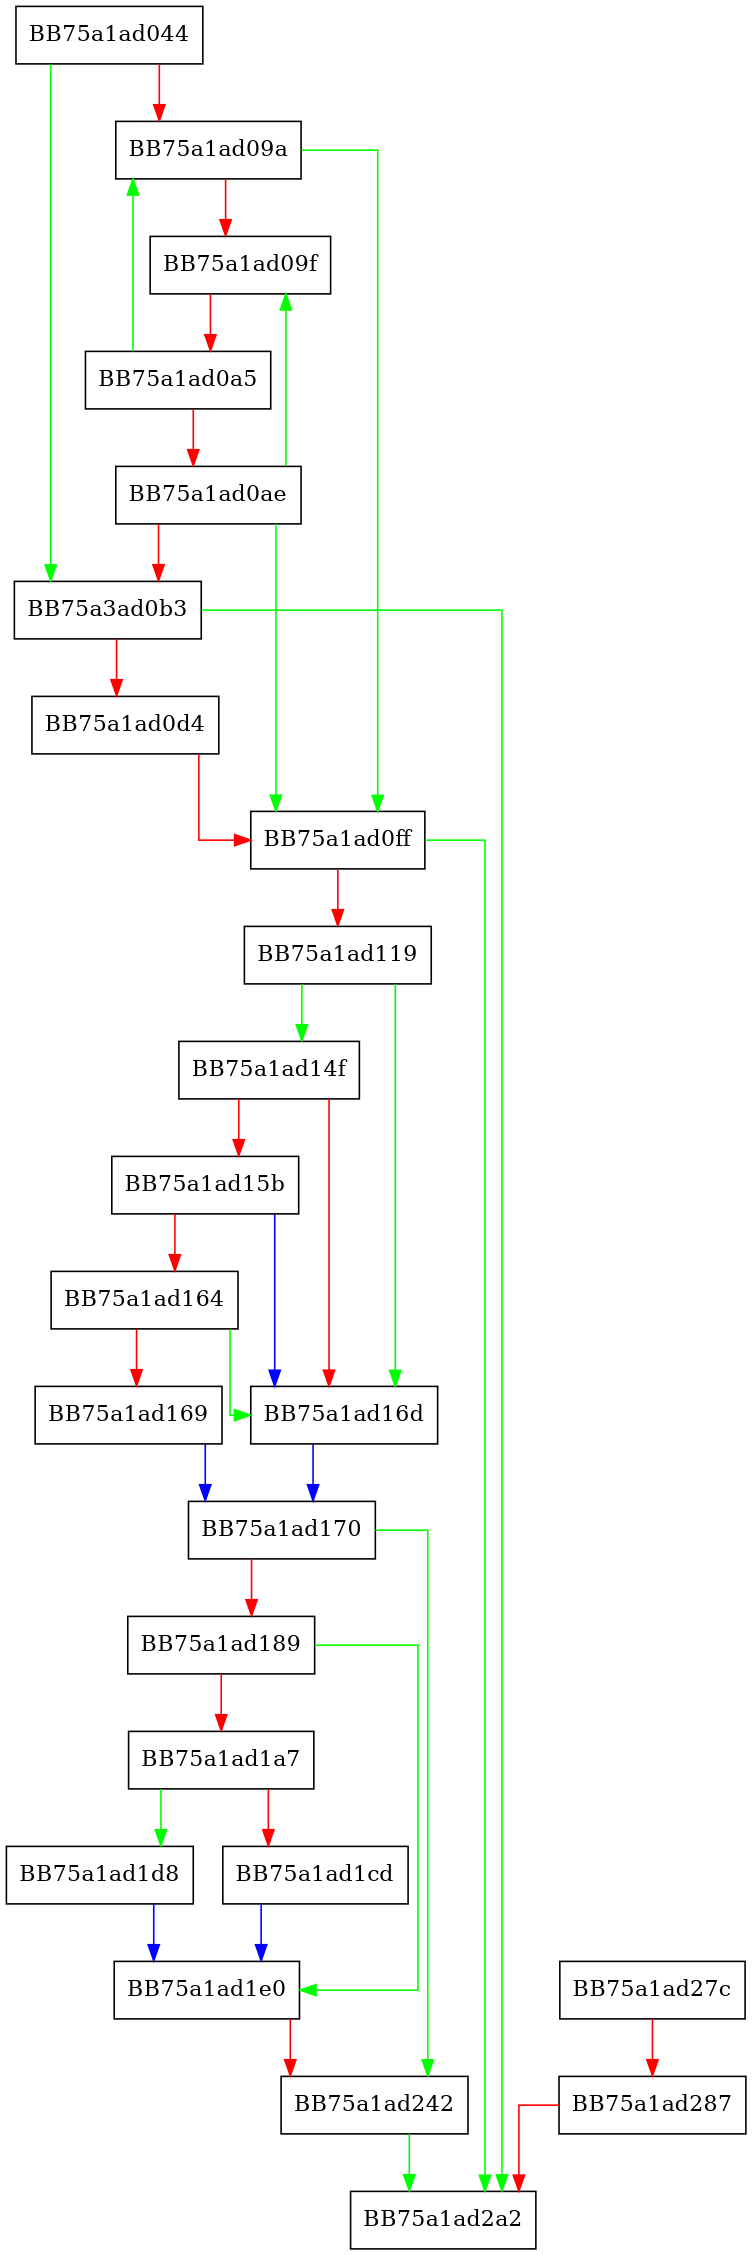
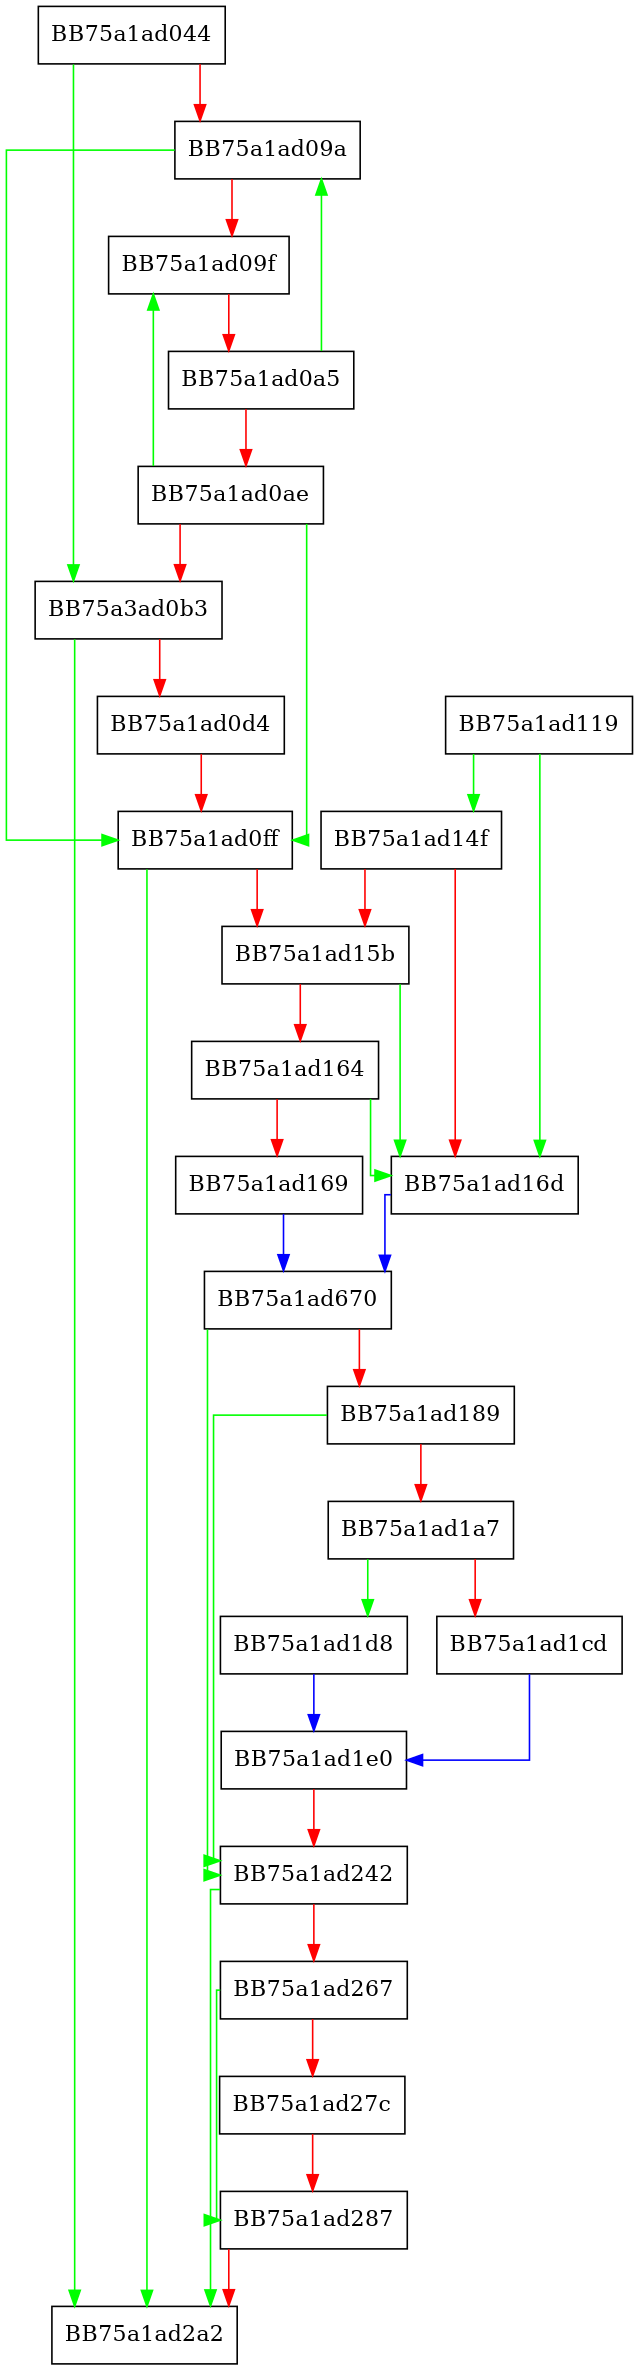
(338, 889) -> (257, 889)
(275, 1292) -> (400, 1062)
(282, 1530) -> (298, 1300)
(418, 1817) -> (214, 1582)
none -> (314, 1990)
